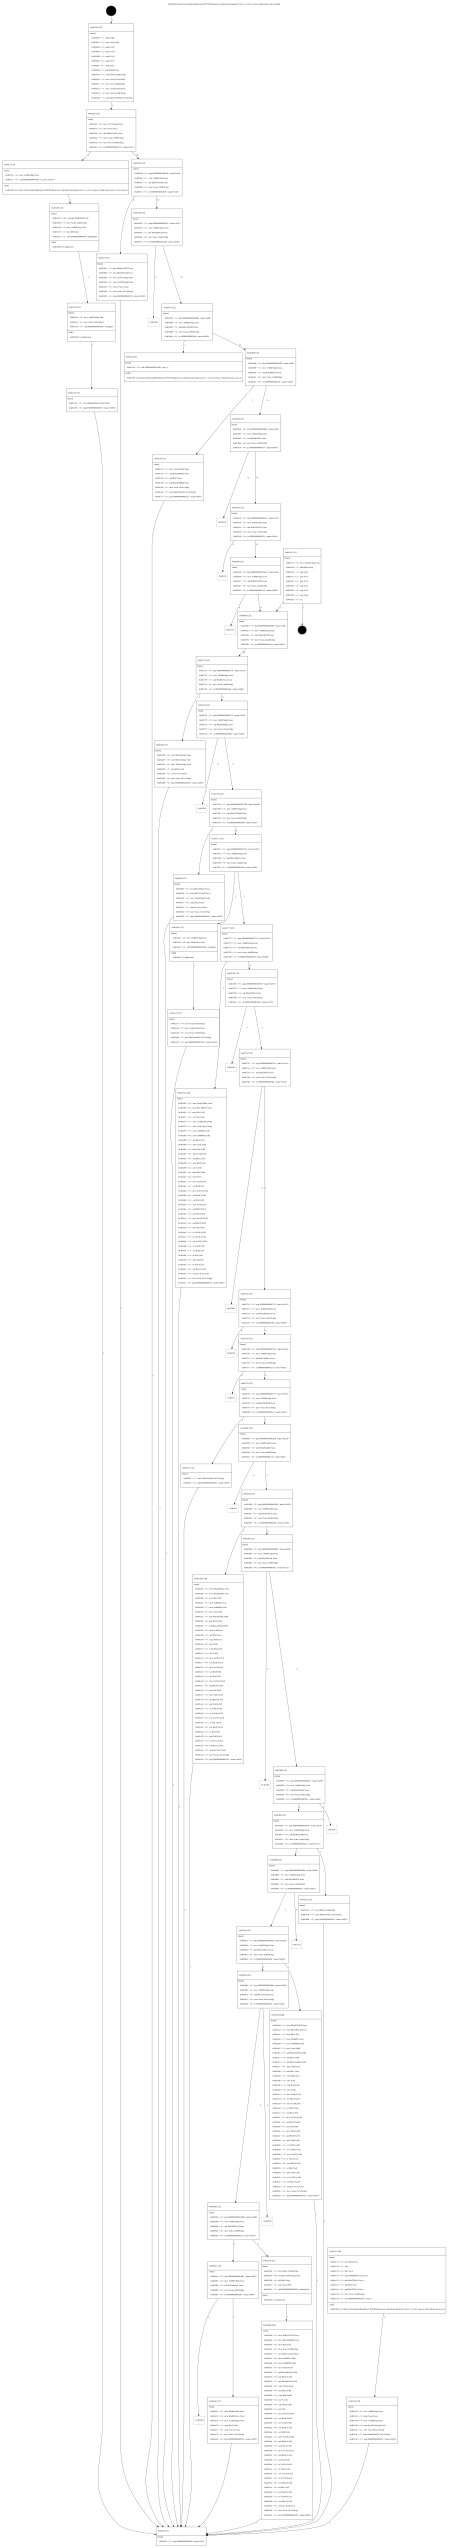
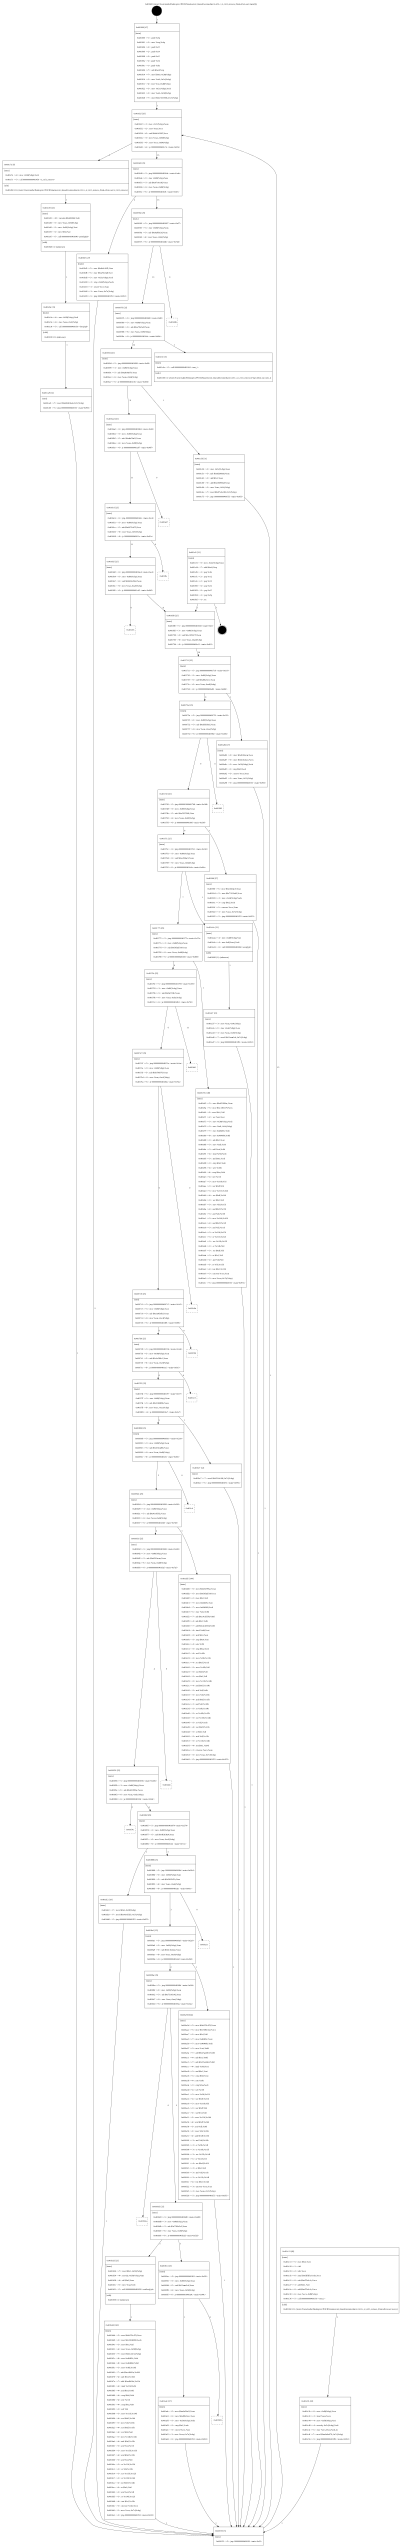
none -> (277, 1302)
